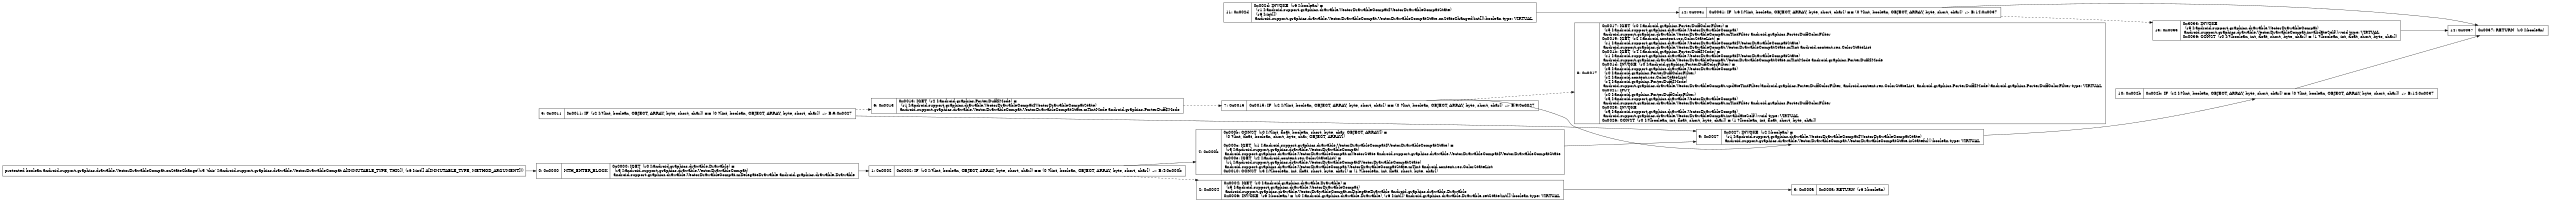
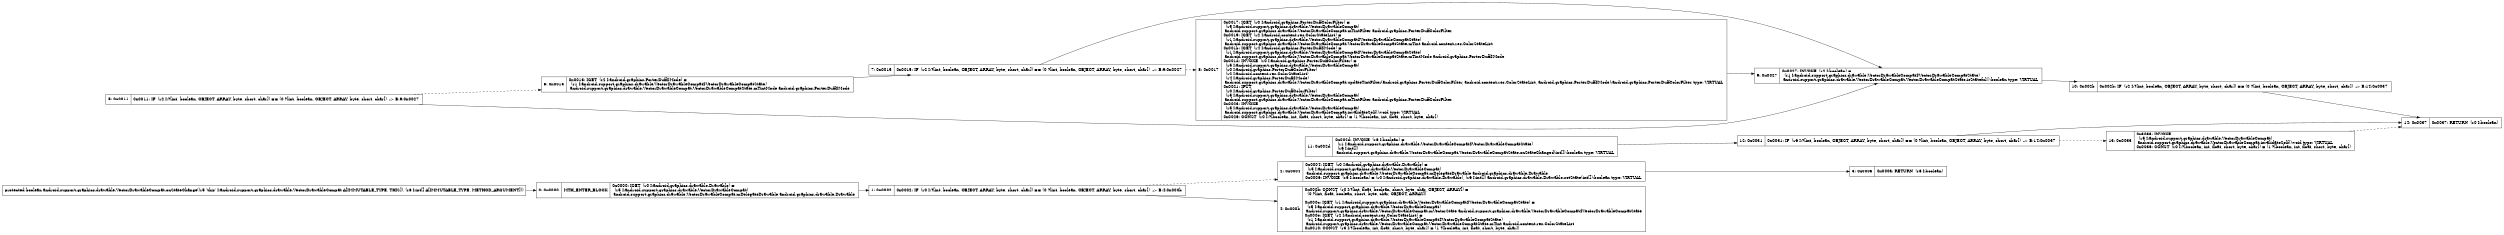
(2423, 30) -> (2374, 129)
(1201, 106) -> (881, 76)
(1629, 144) -> (1739, 74)
